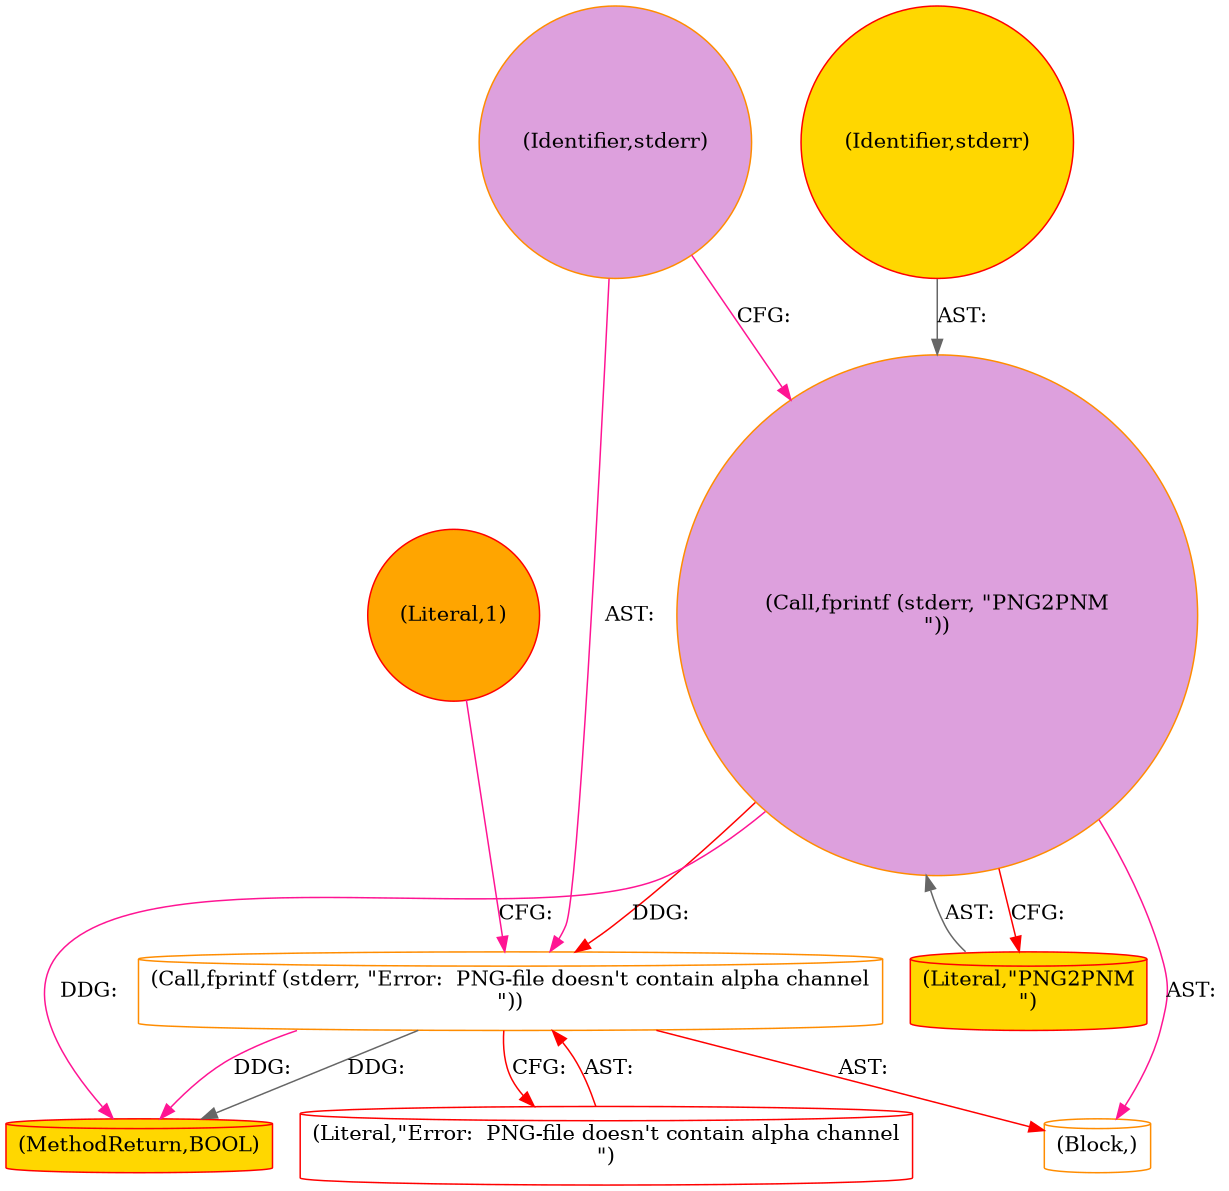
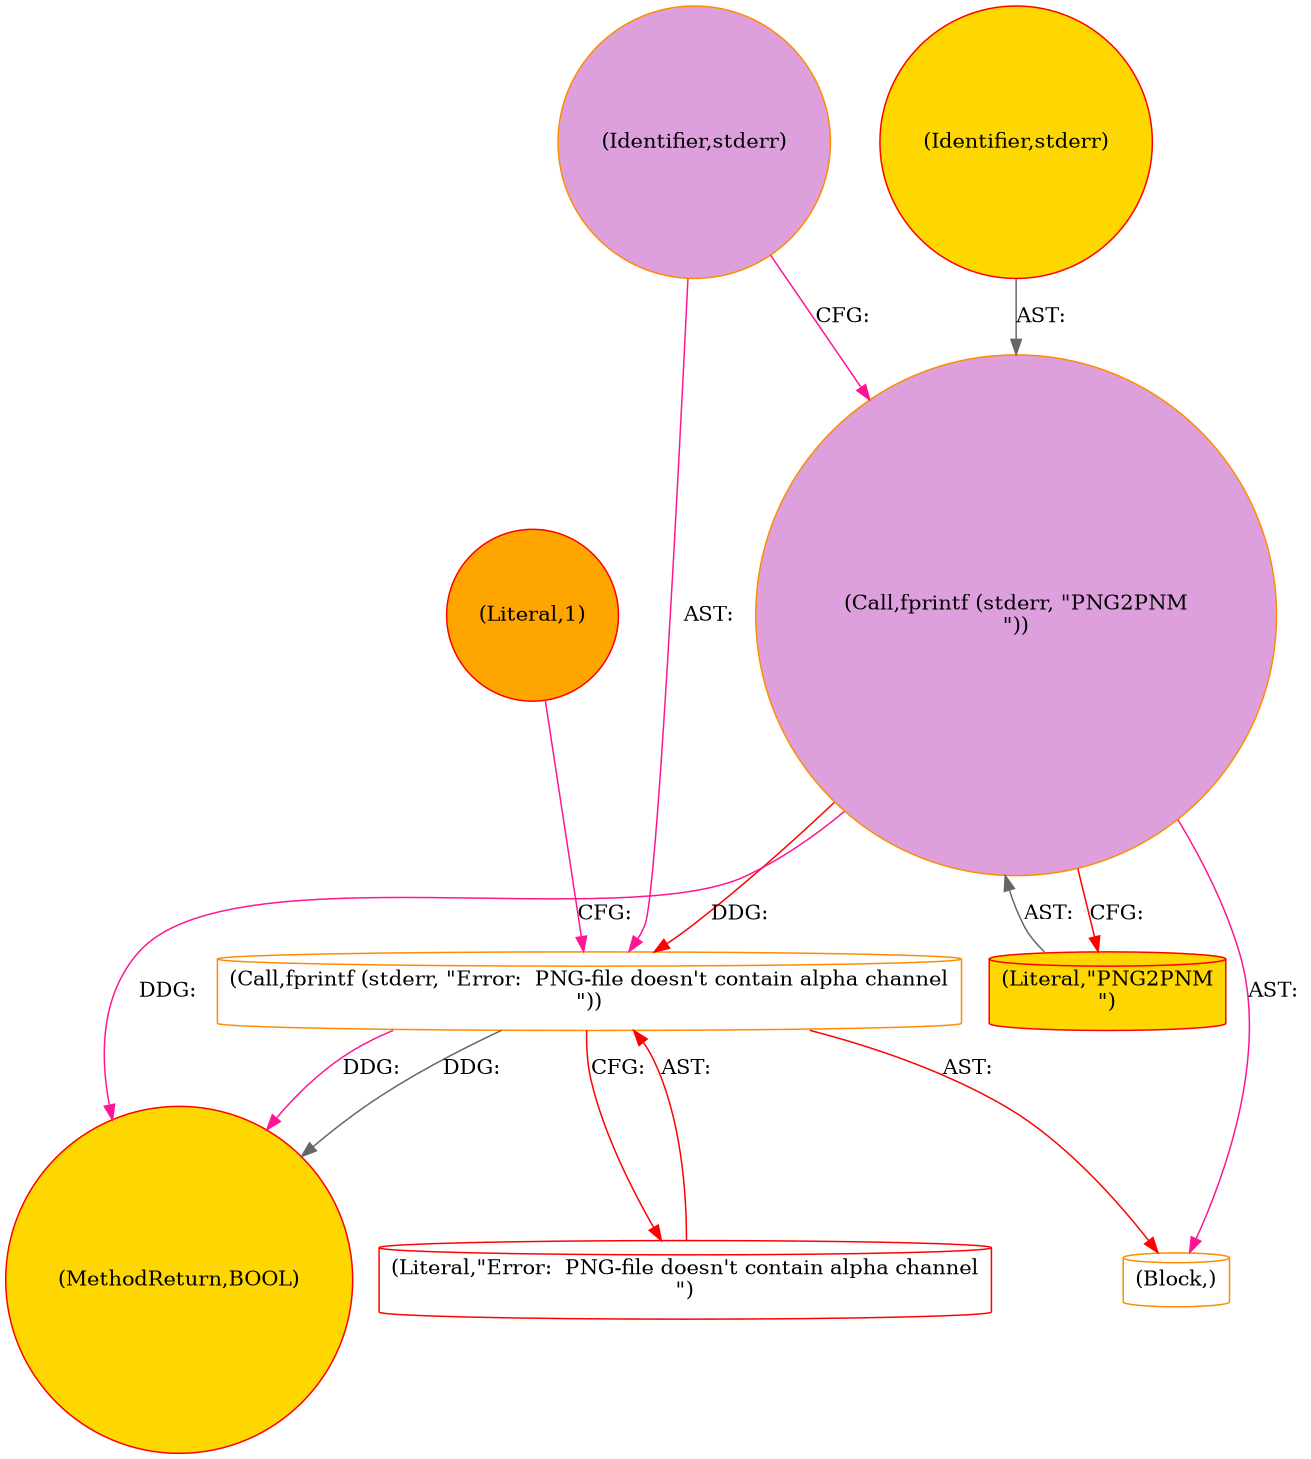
(139, 1146) -> (179, 1280)
